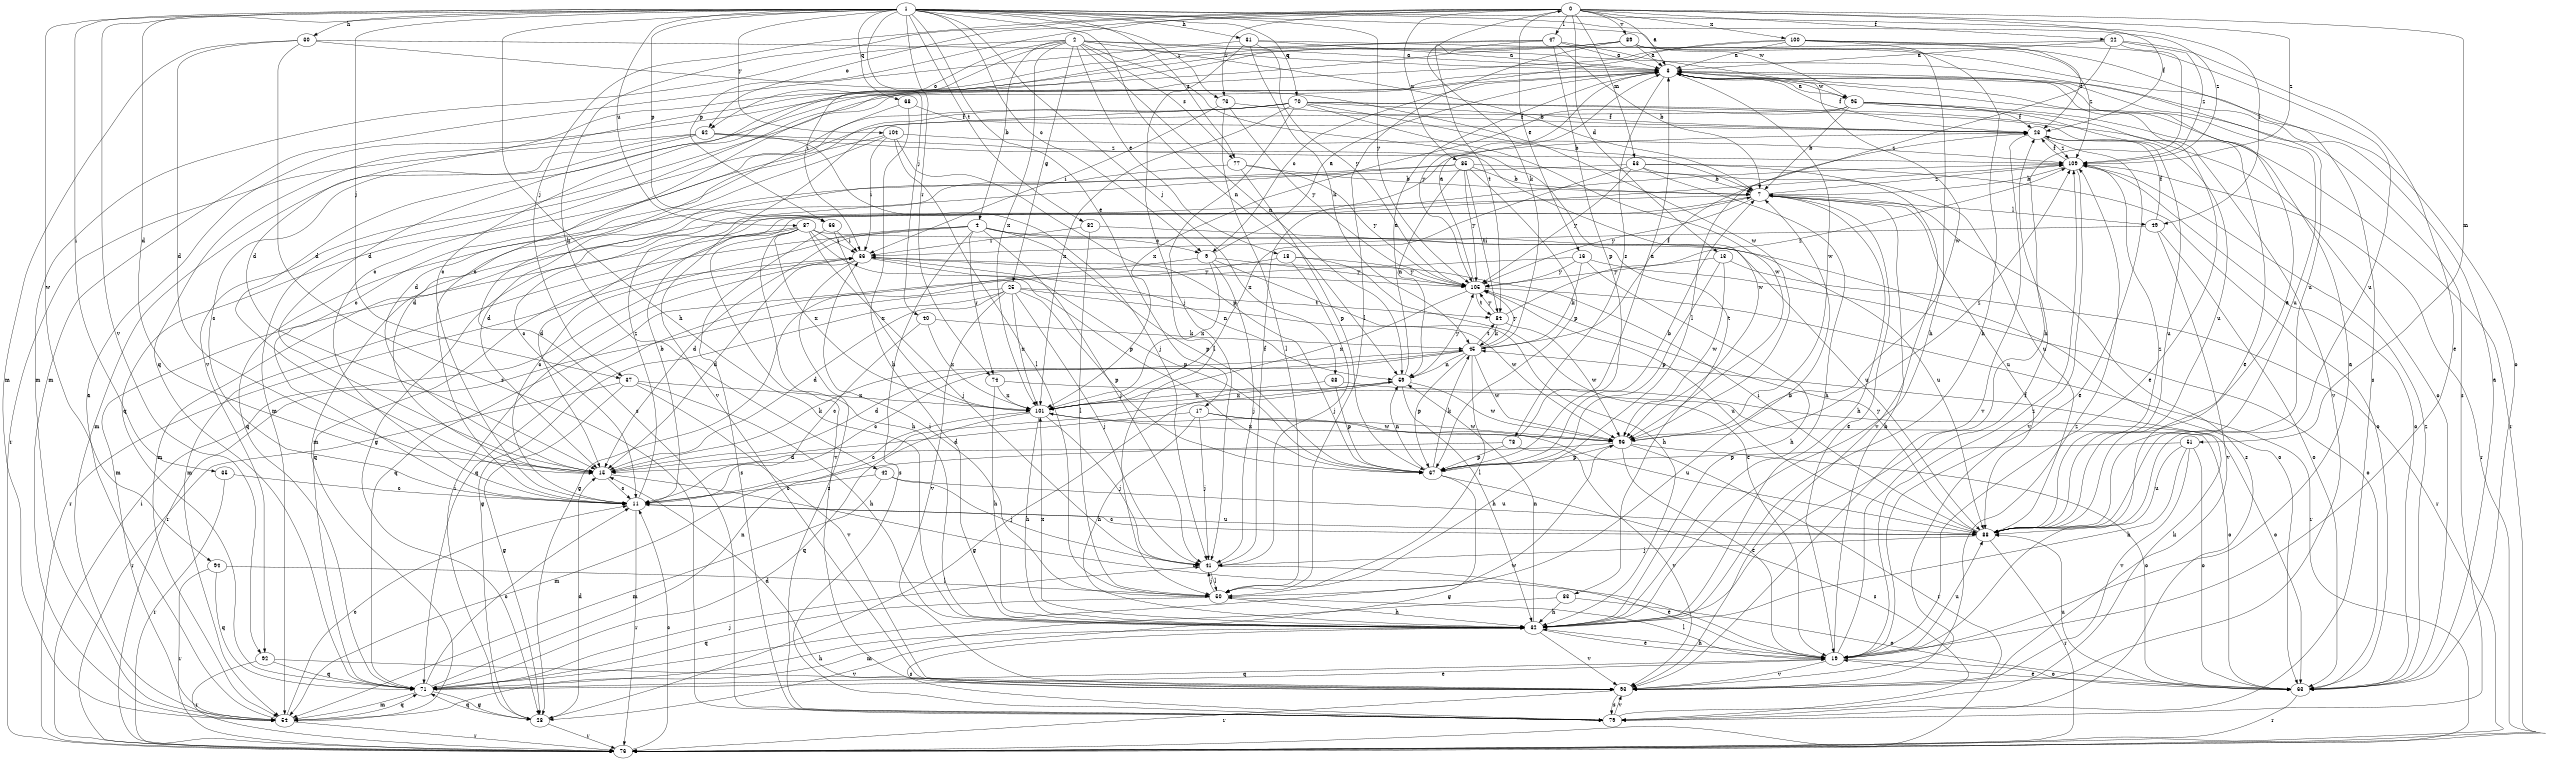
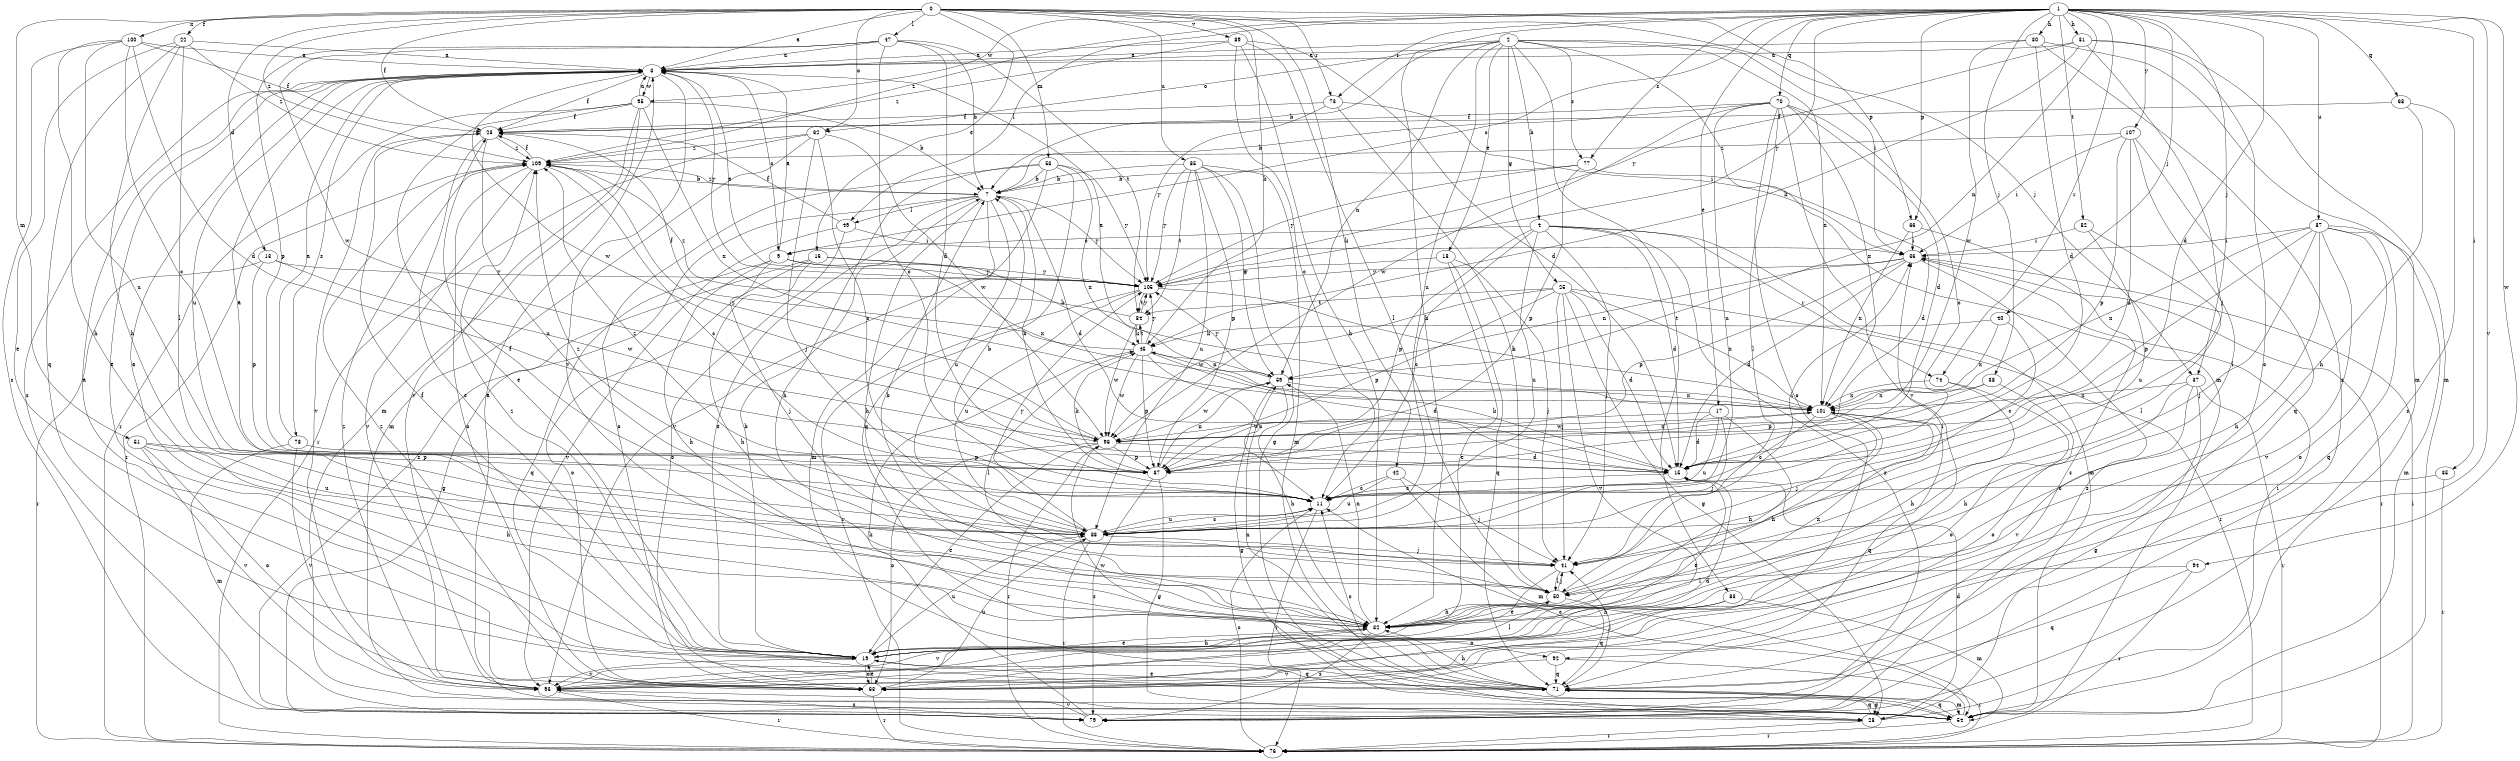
(893, 133) -> (2130, 133)
(1517, 152) -> (1257, 73)
